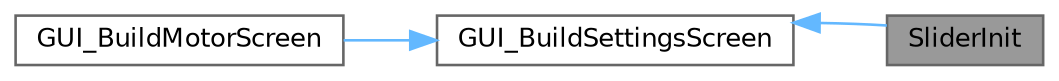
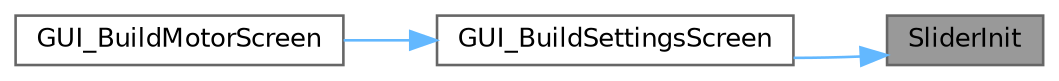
(853, 24) -> (827, 58)
